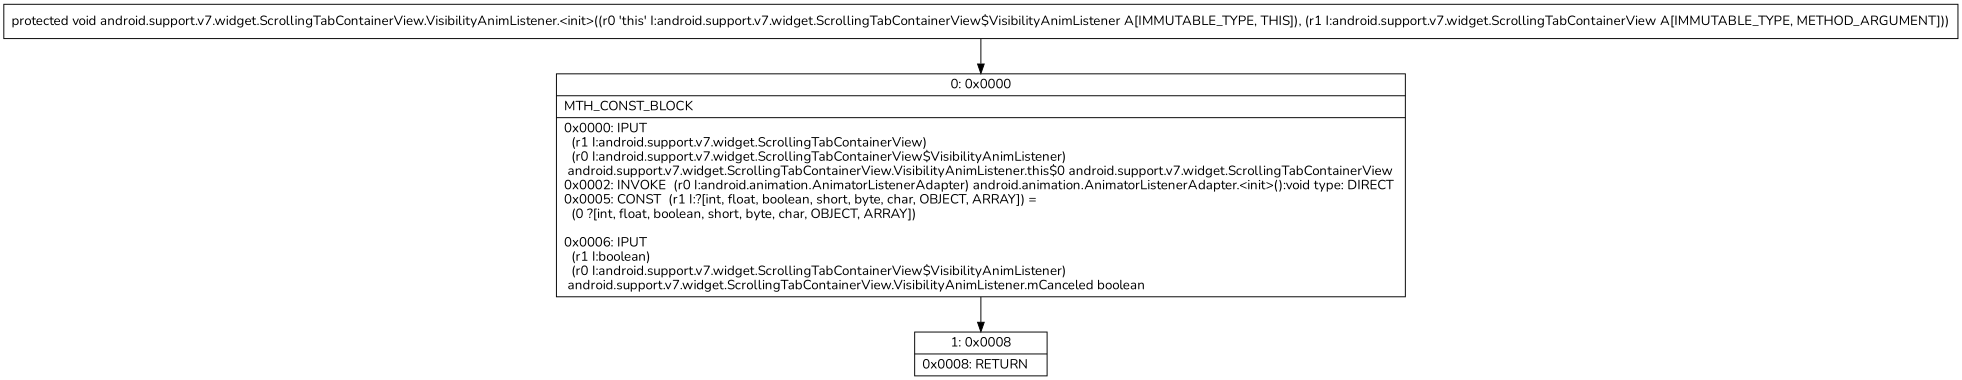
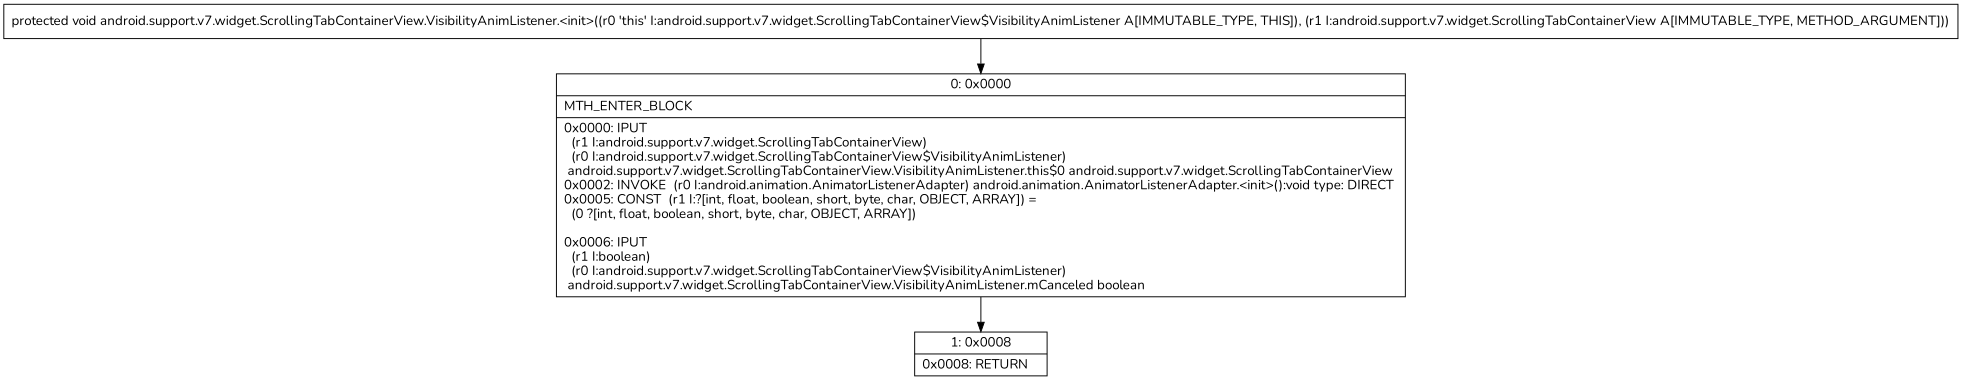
(629, 106) -> (629, 106)
